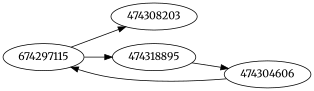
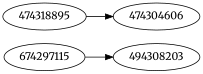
(154, 17) -> (157, 57)
(94, 57) -> none
(152, 81) -> none
